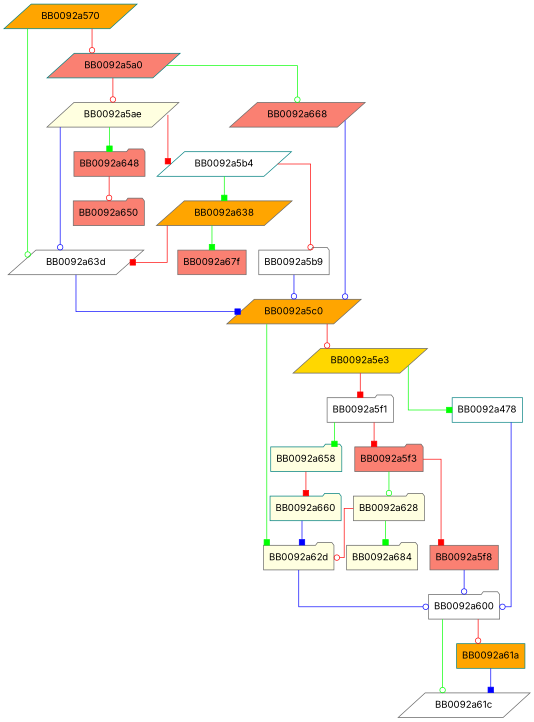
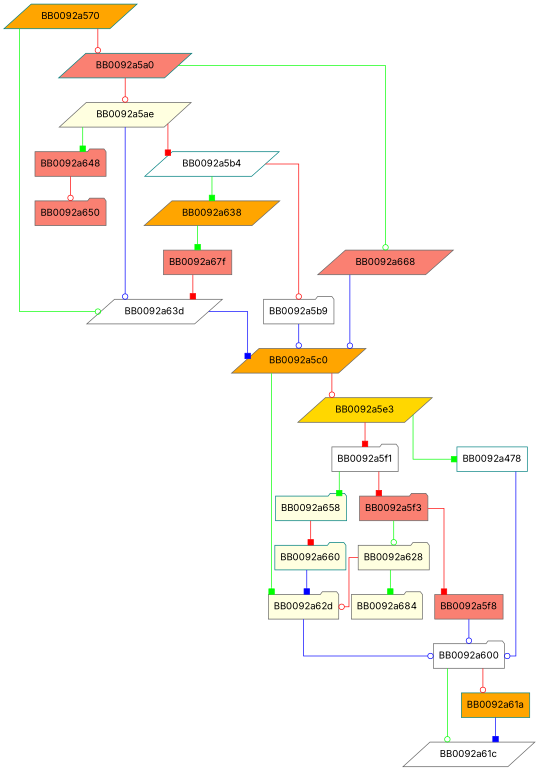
(167, 259) -> (193, 284)
